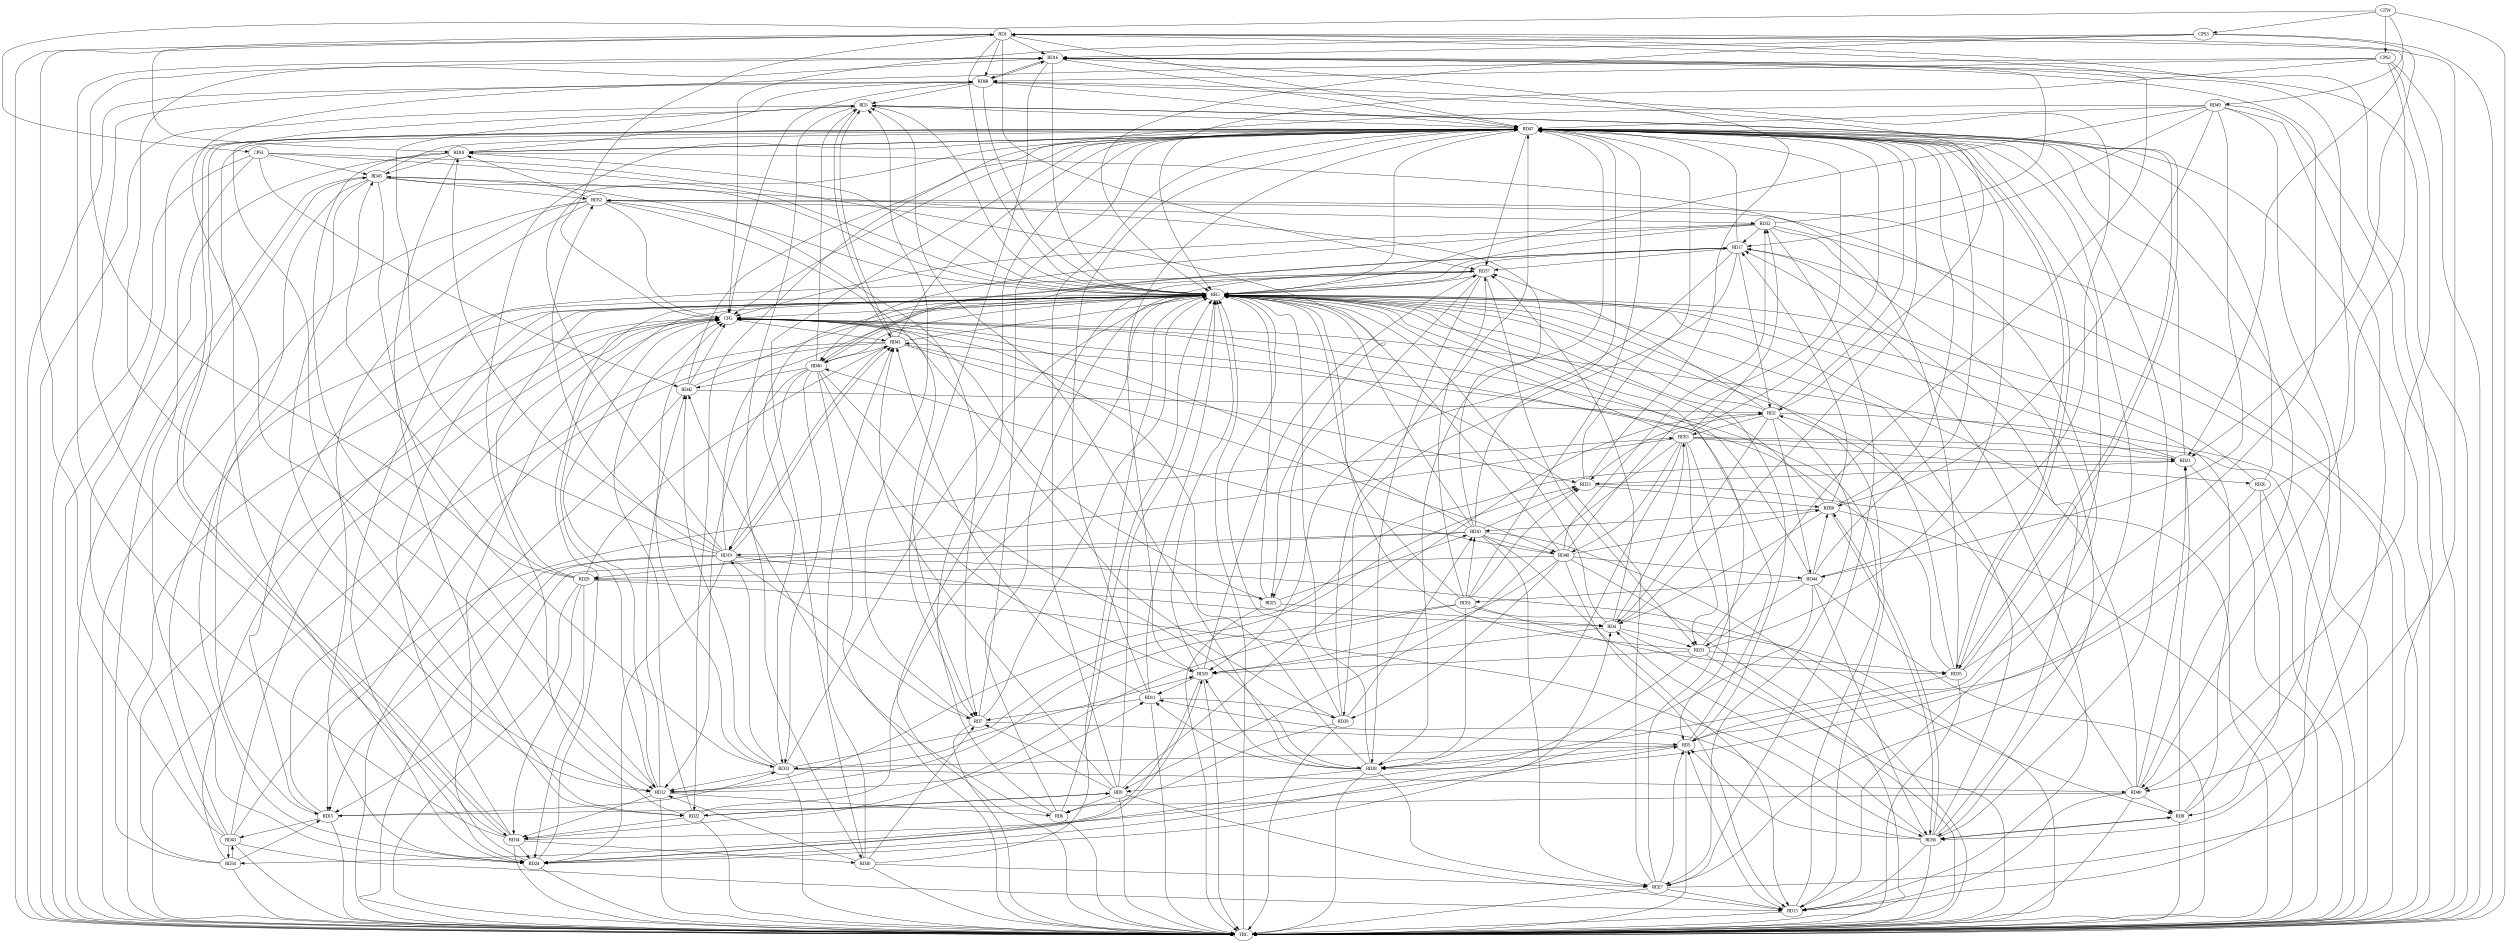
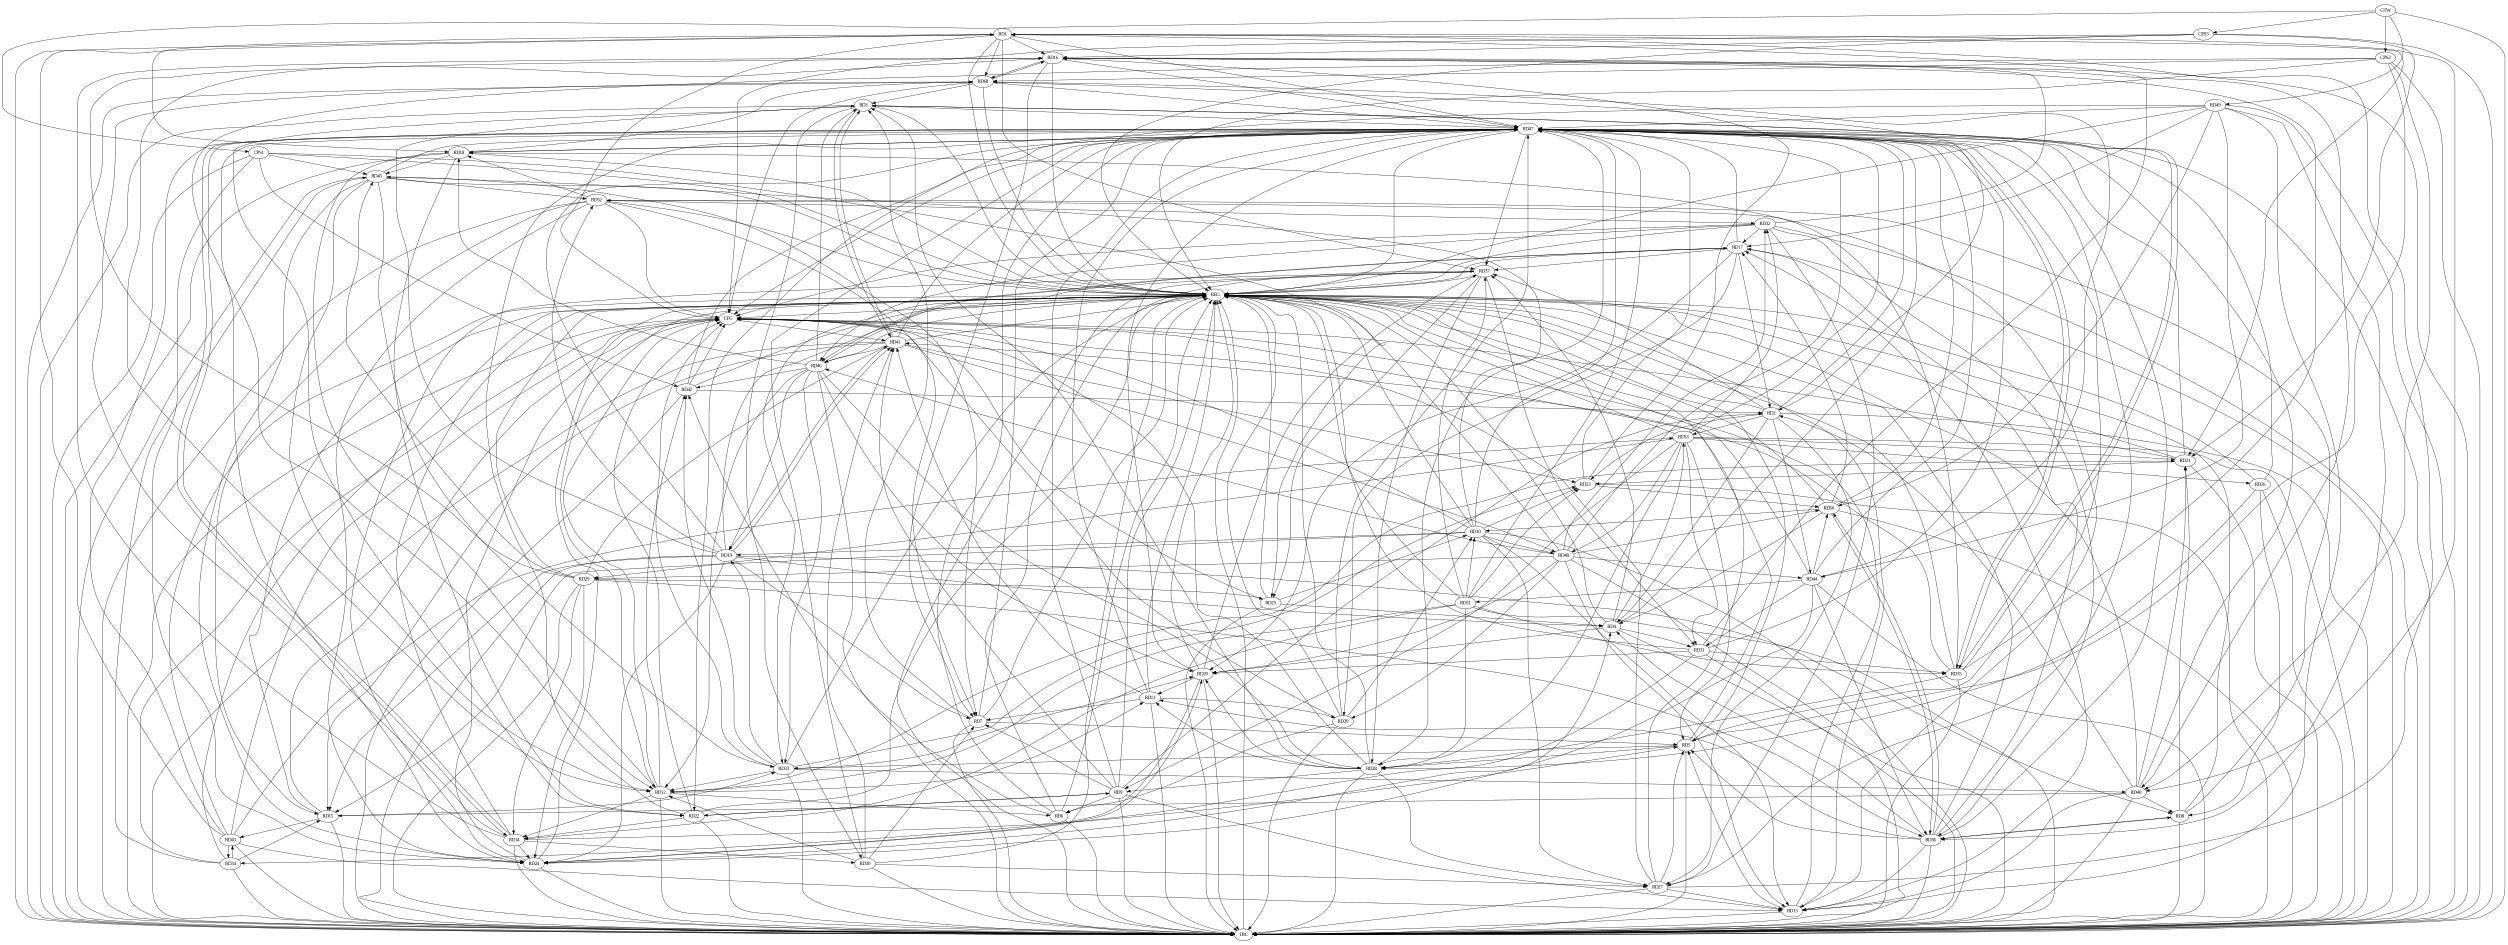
(508, 392) -> (597, 318)
